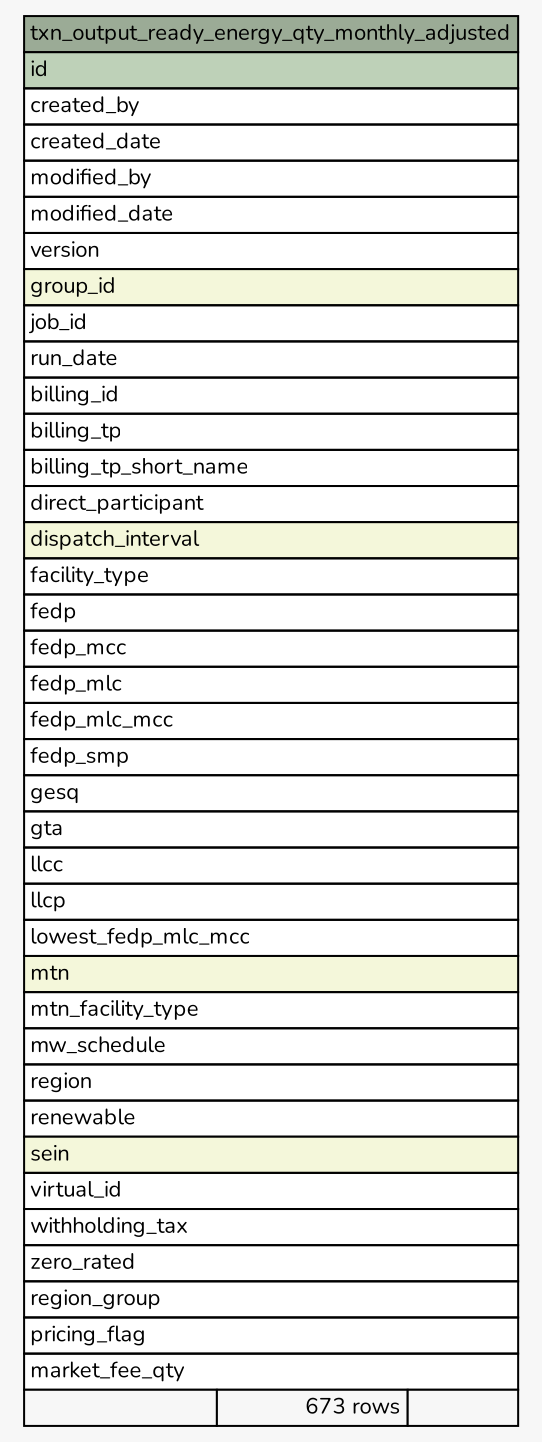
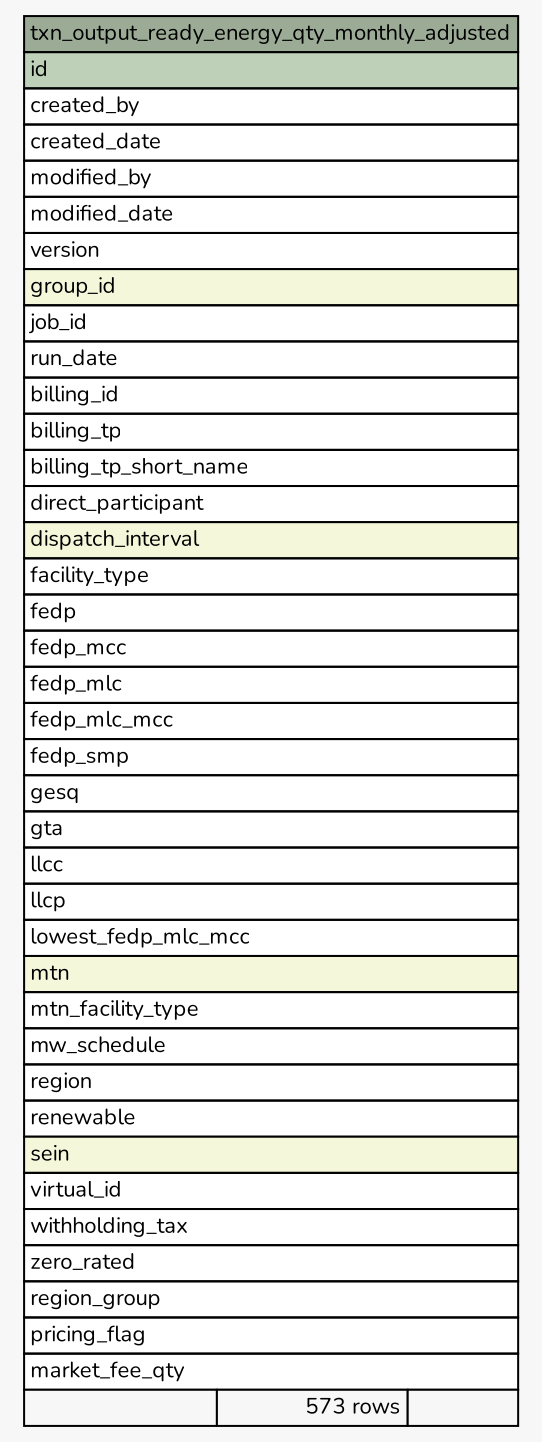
(353, 1407) -> (353, 1407)
